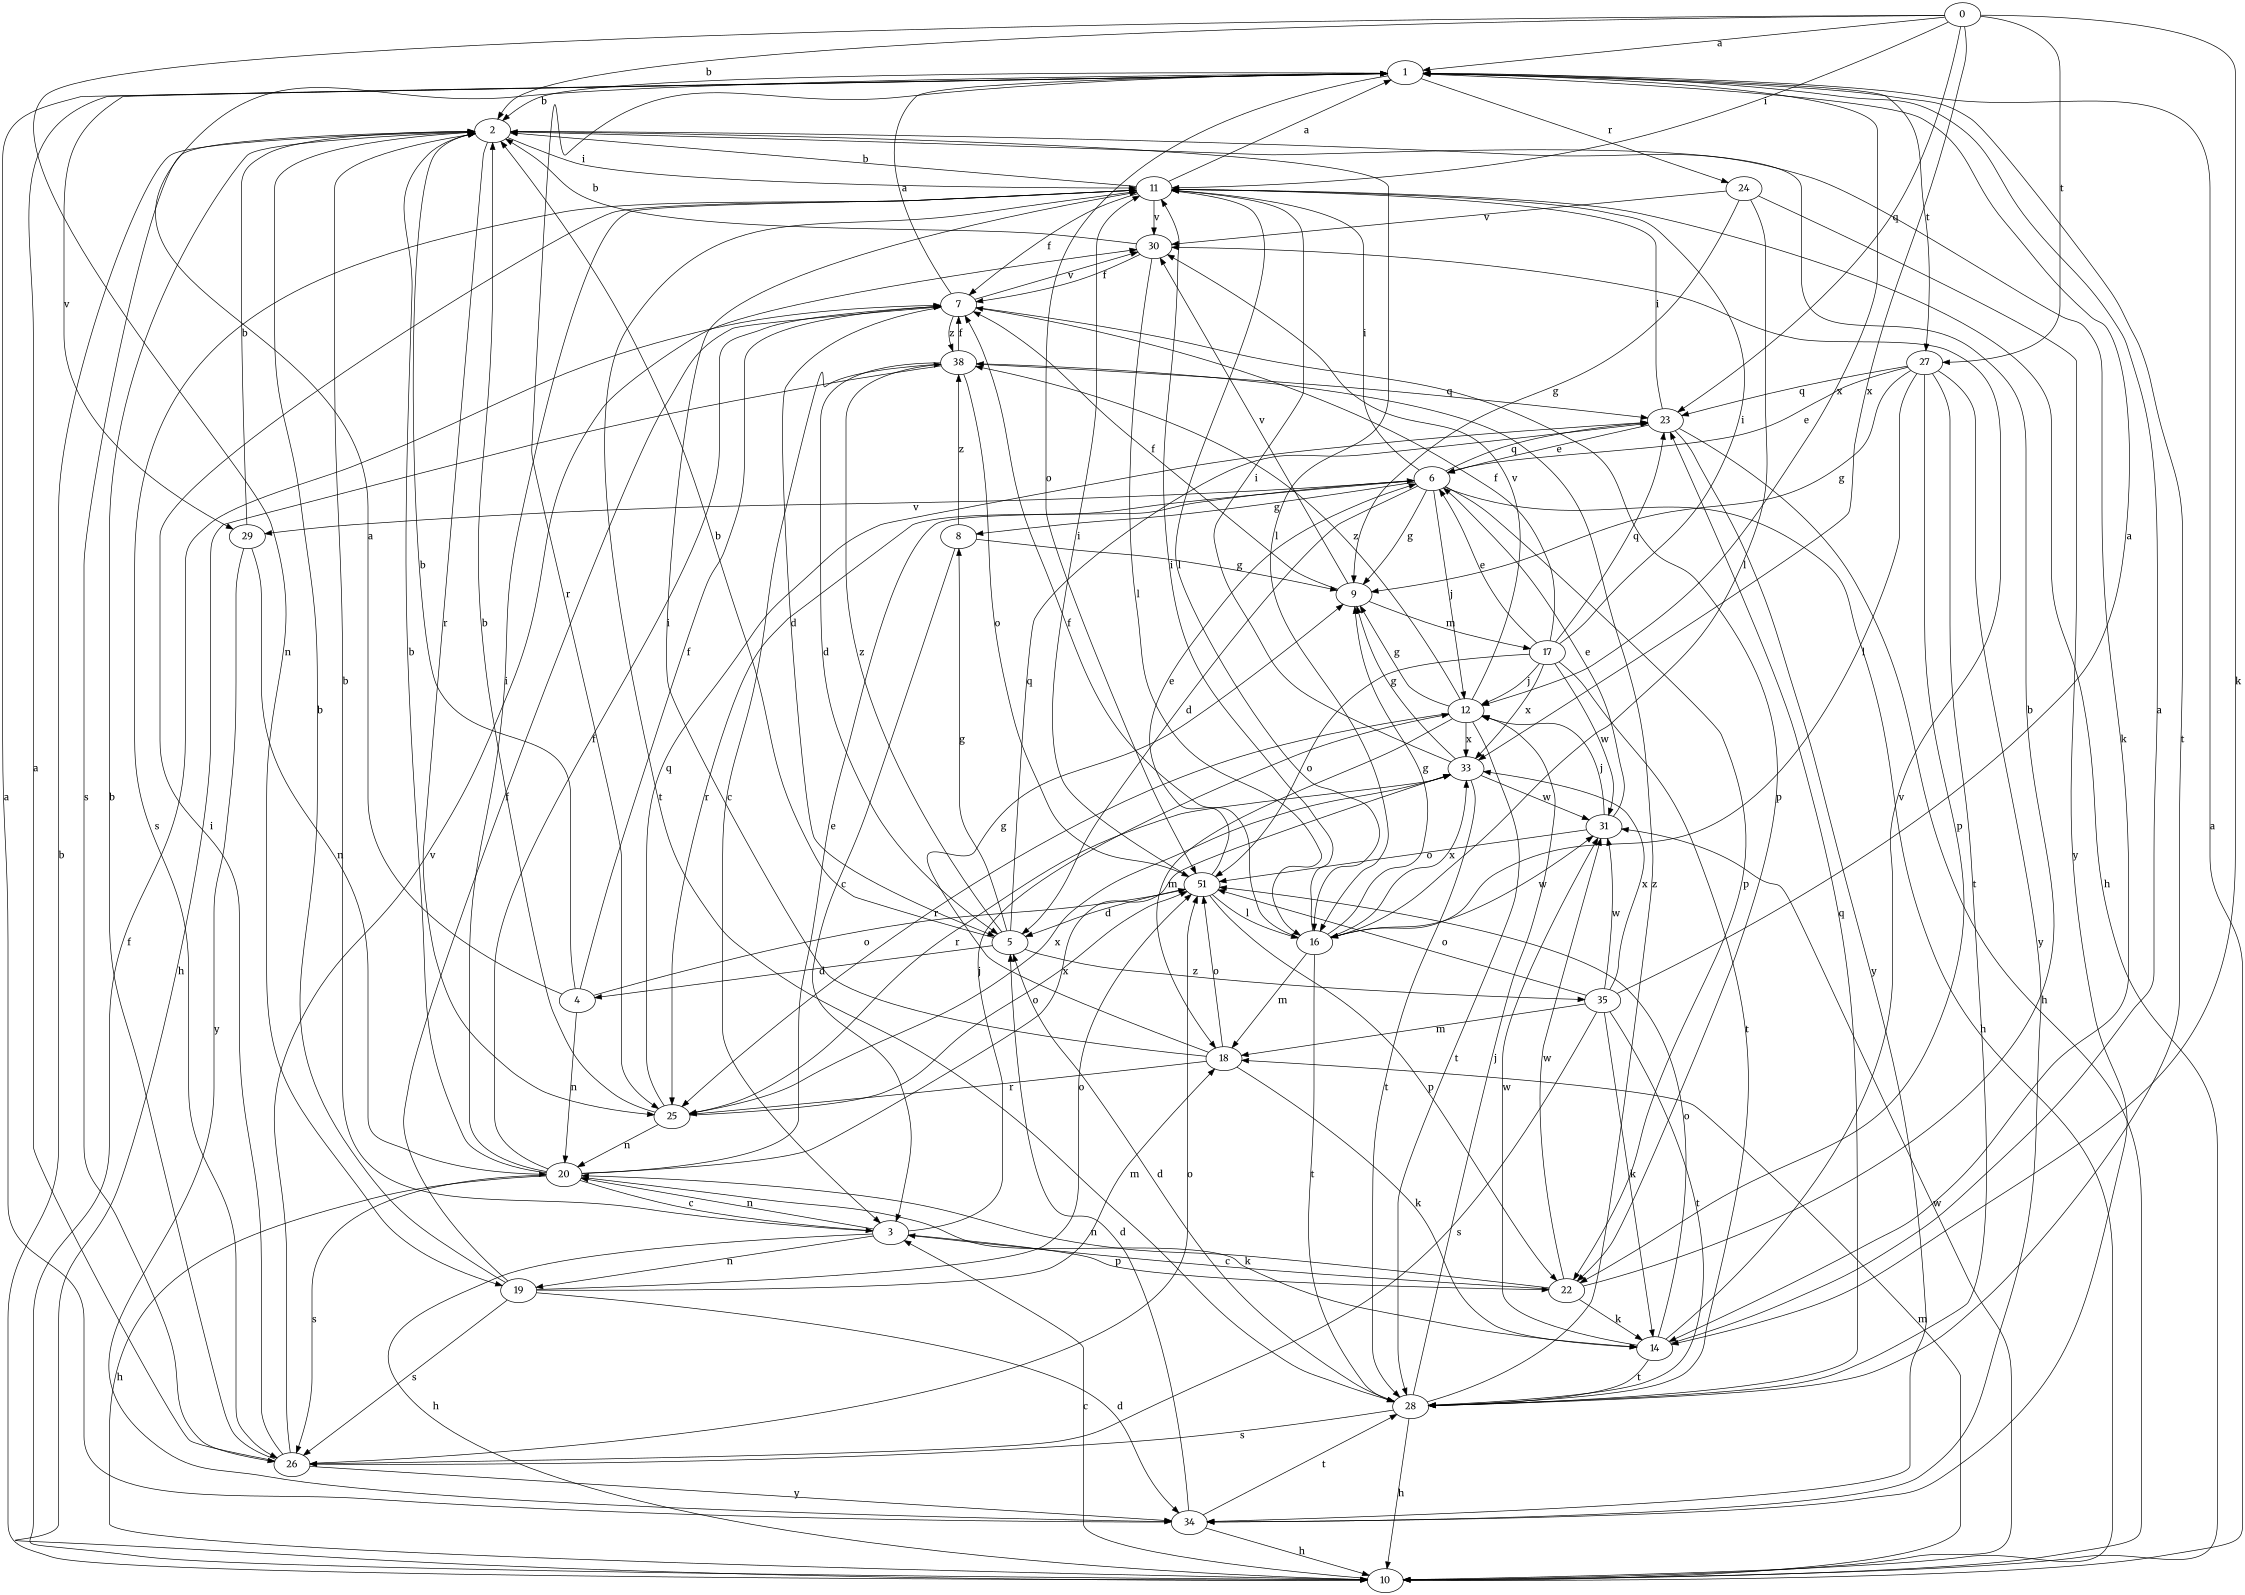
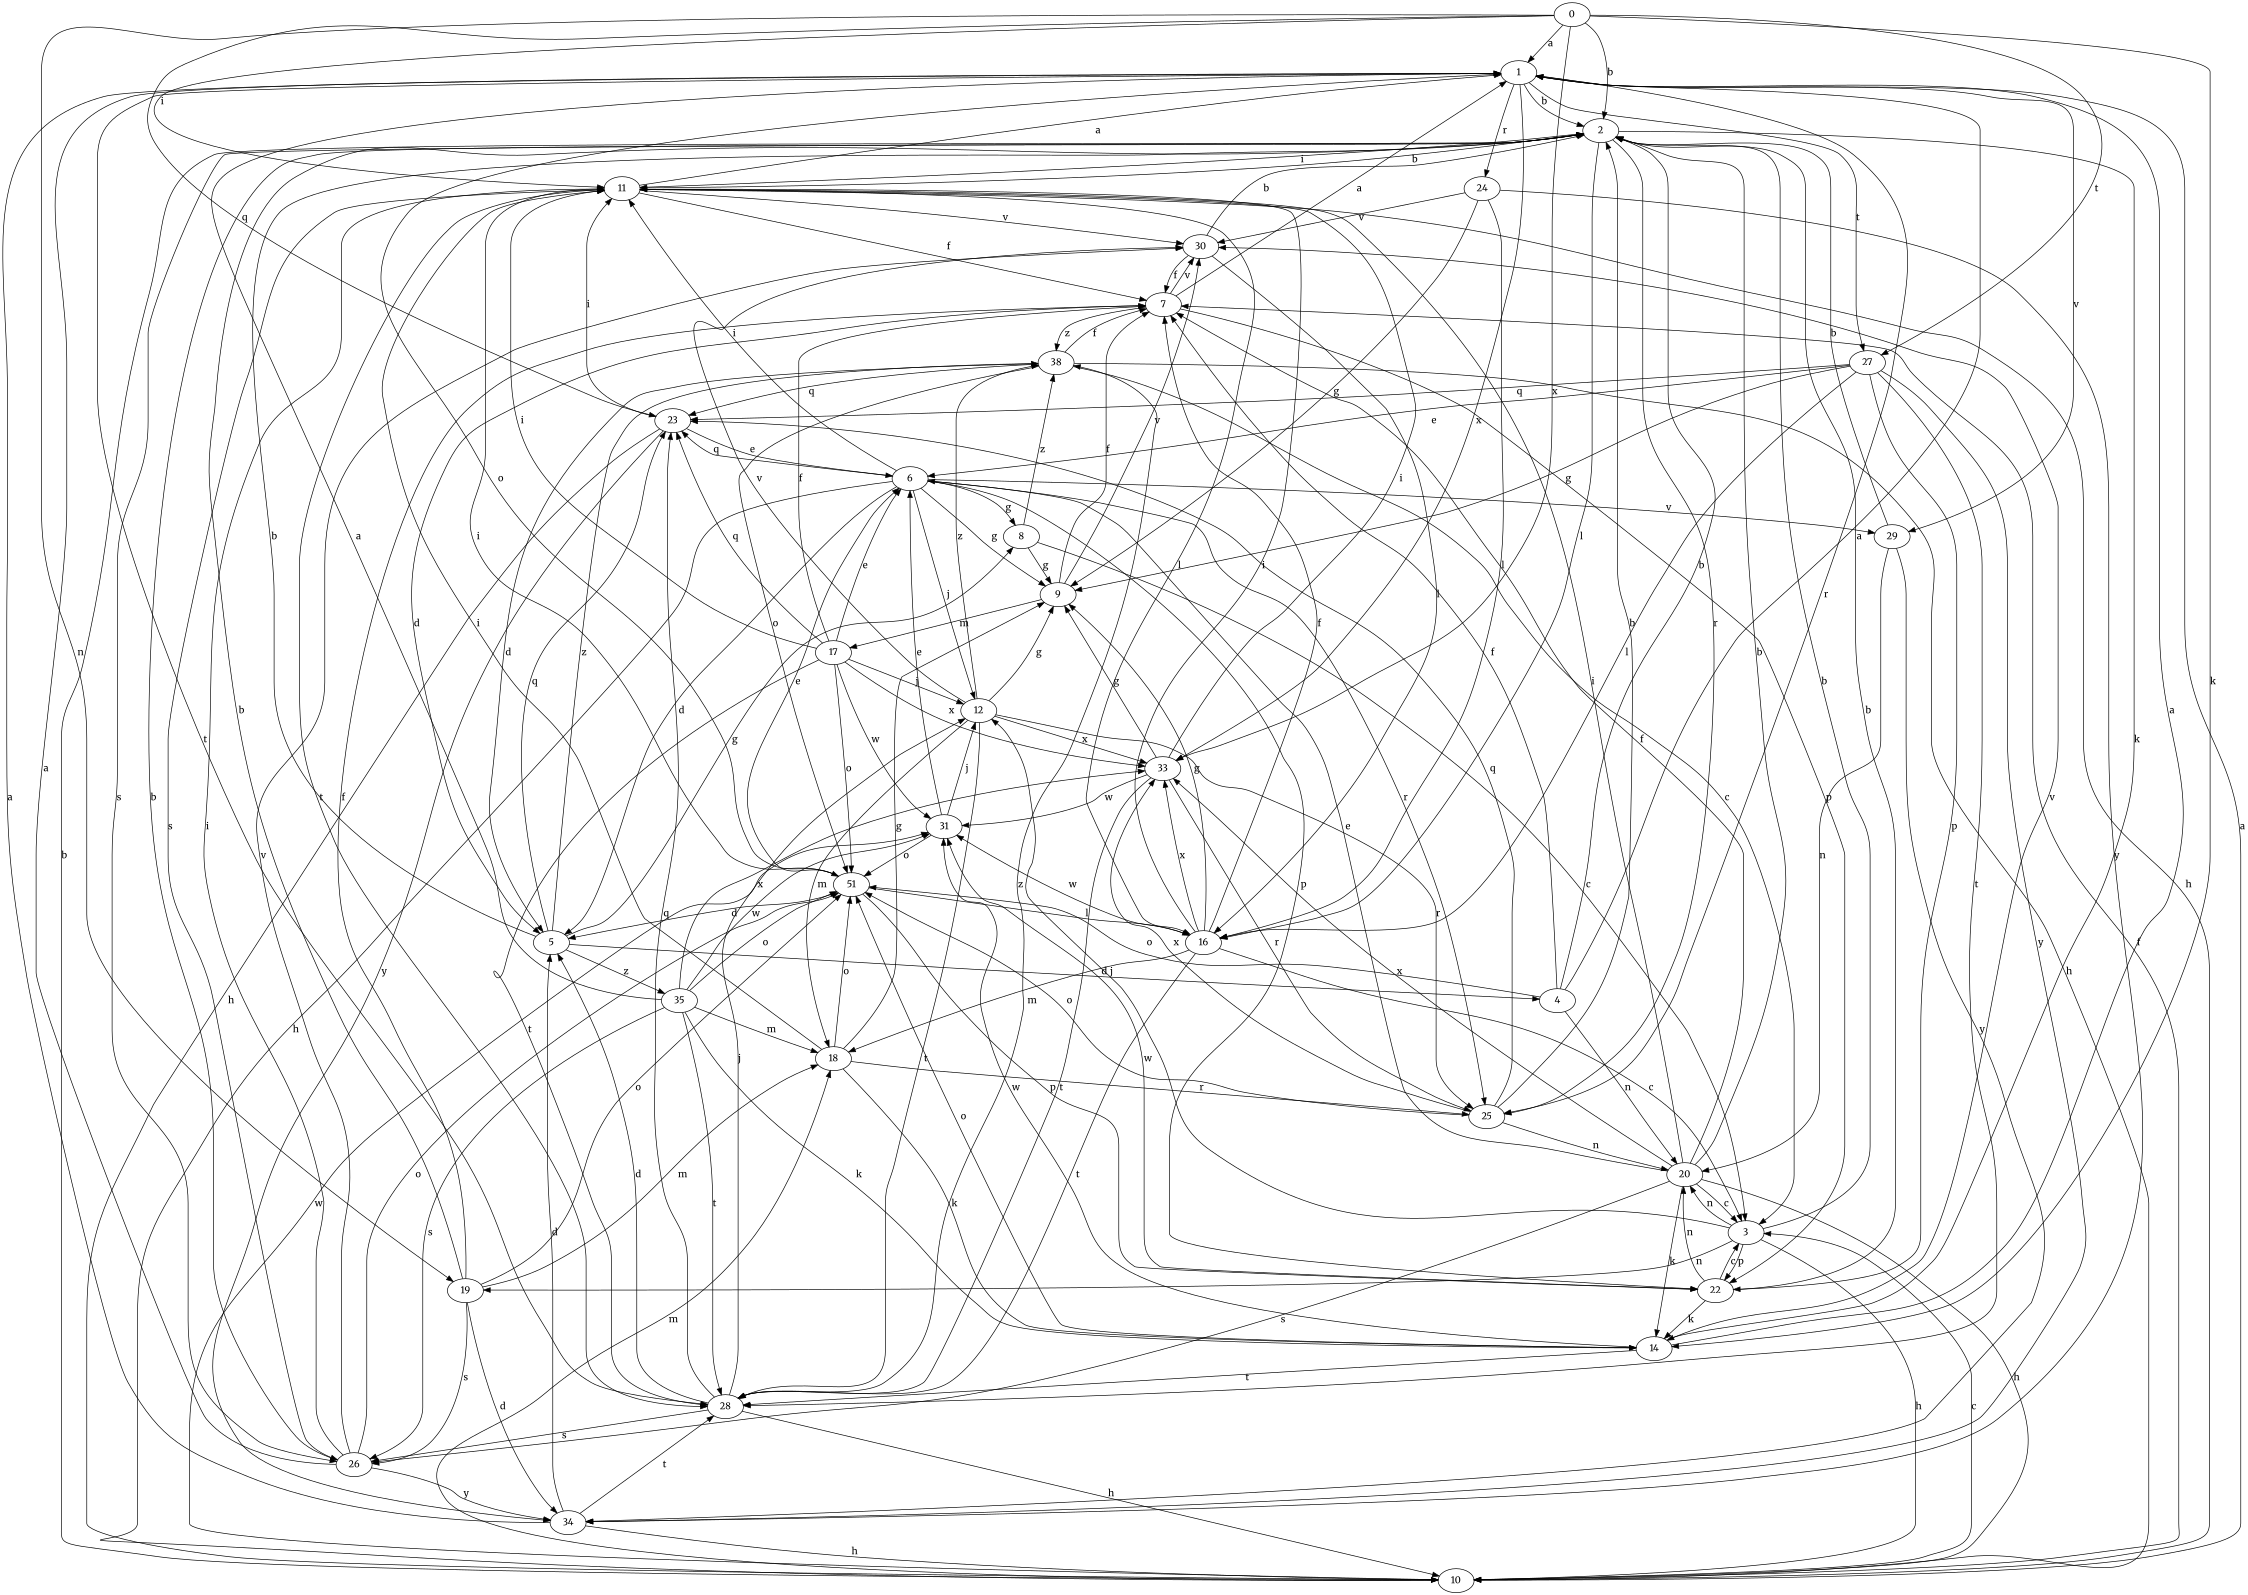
(1877, 274) -> (1452, 474)
none -> (1499, 1022)
